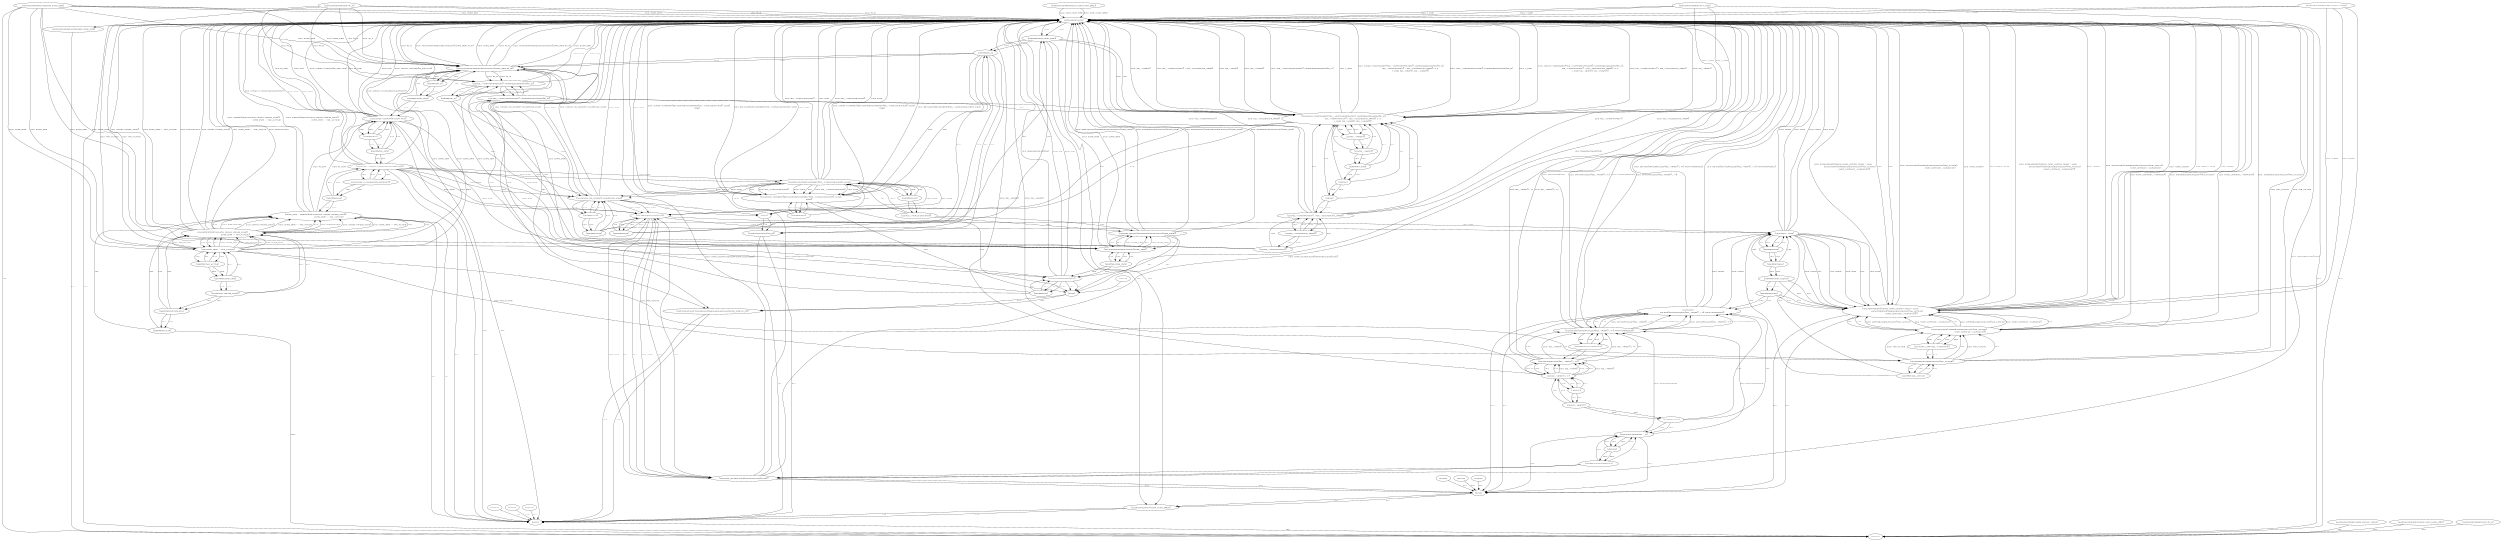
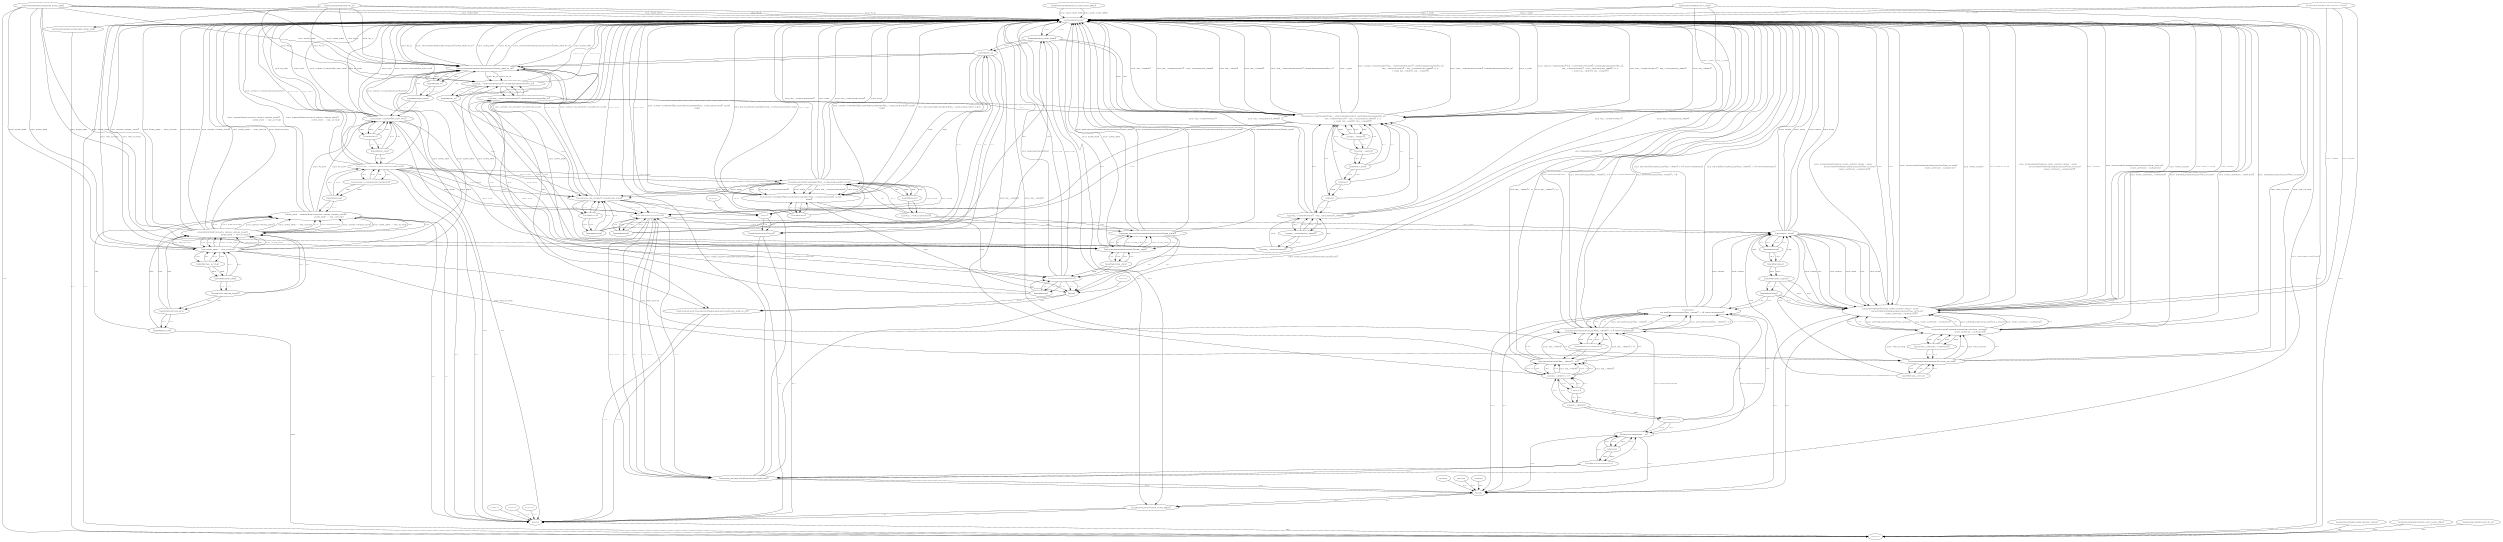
none -> (713, 198)
(1932, 361) -> (1932, 361)
